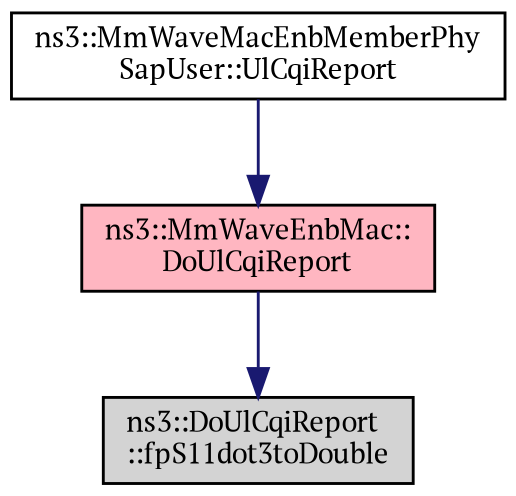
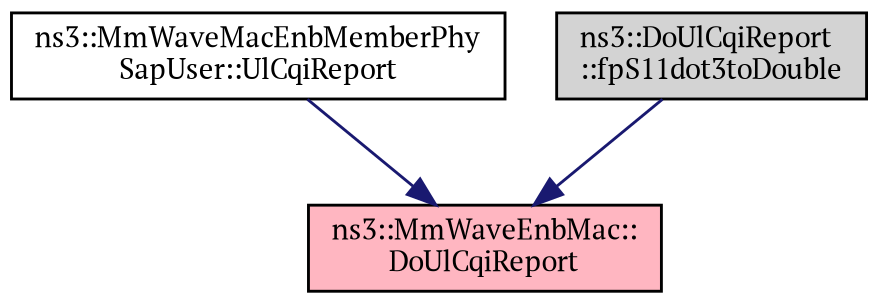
(258, 330) -> (610, 143)
